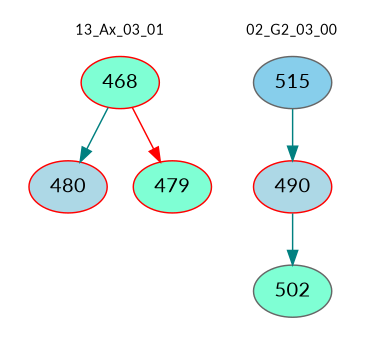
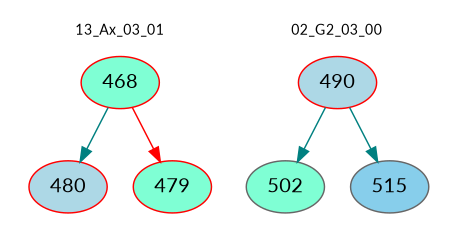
(293, 128) -> (360, 128)
